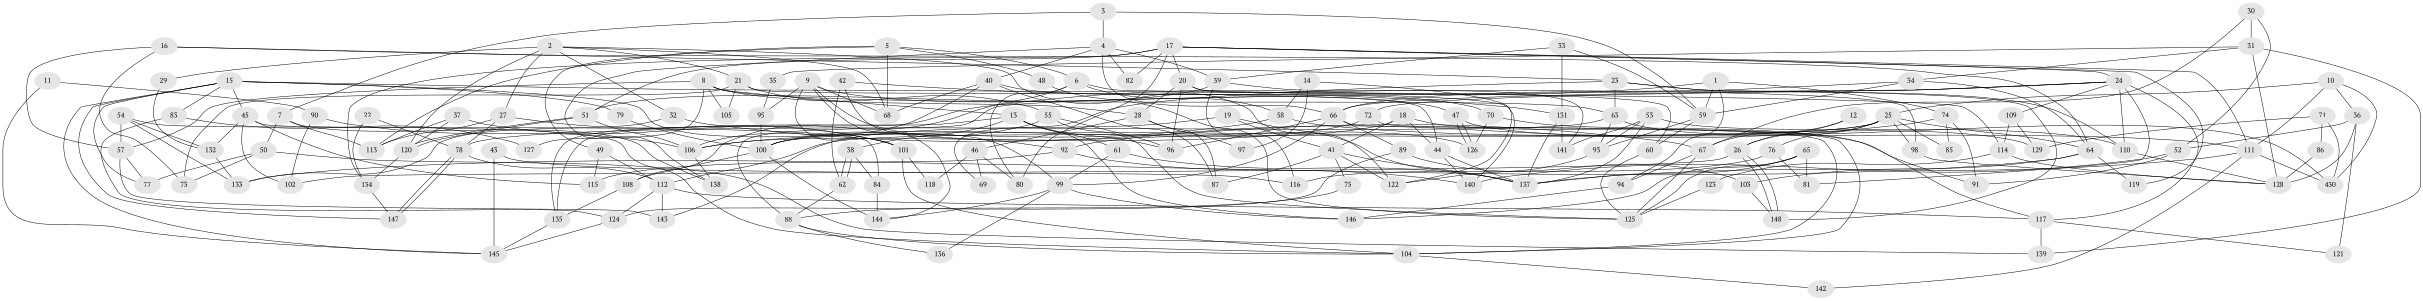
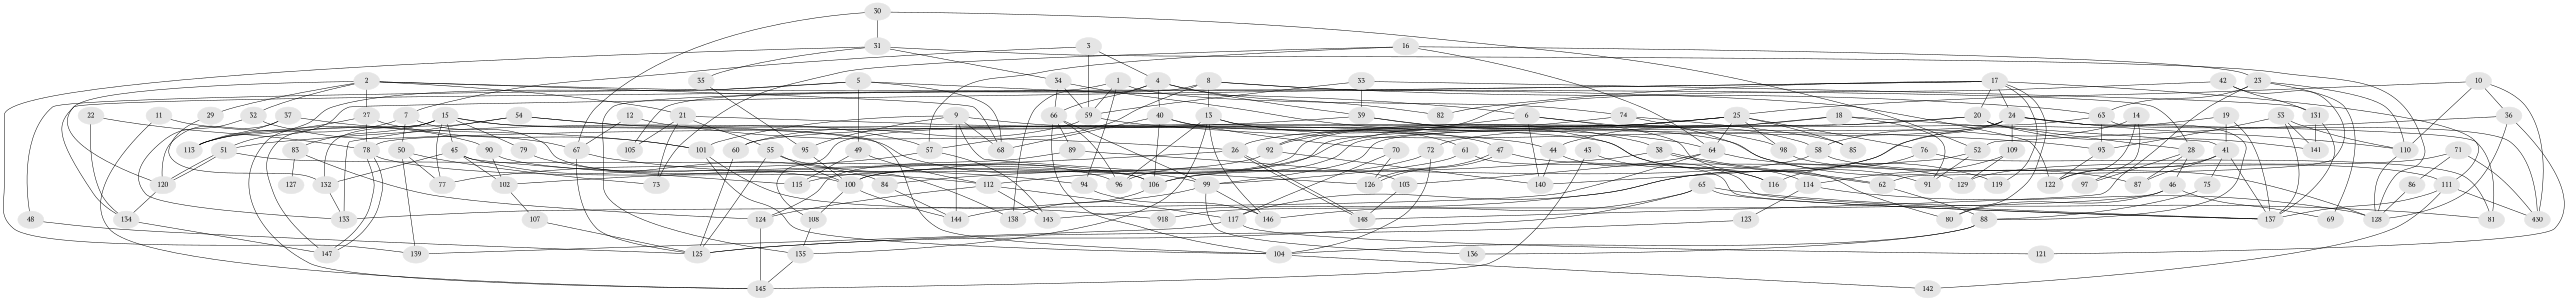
(1724, 92) -> (1607, 130)
(2295, 115) -> (2442, 116)
(658, 135) -> none
(930, 185) -> (1163, 220)
none -> (535, 220)
